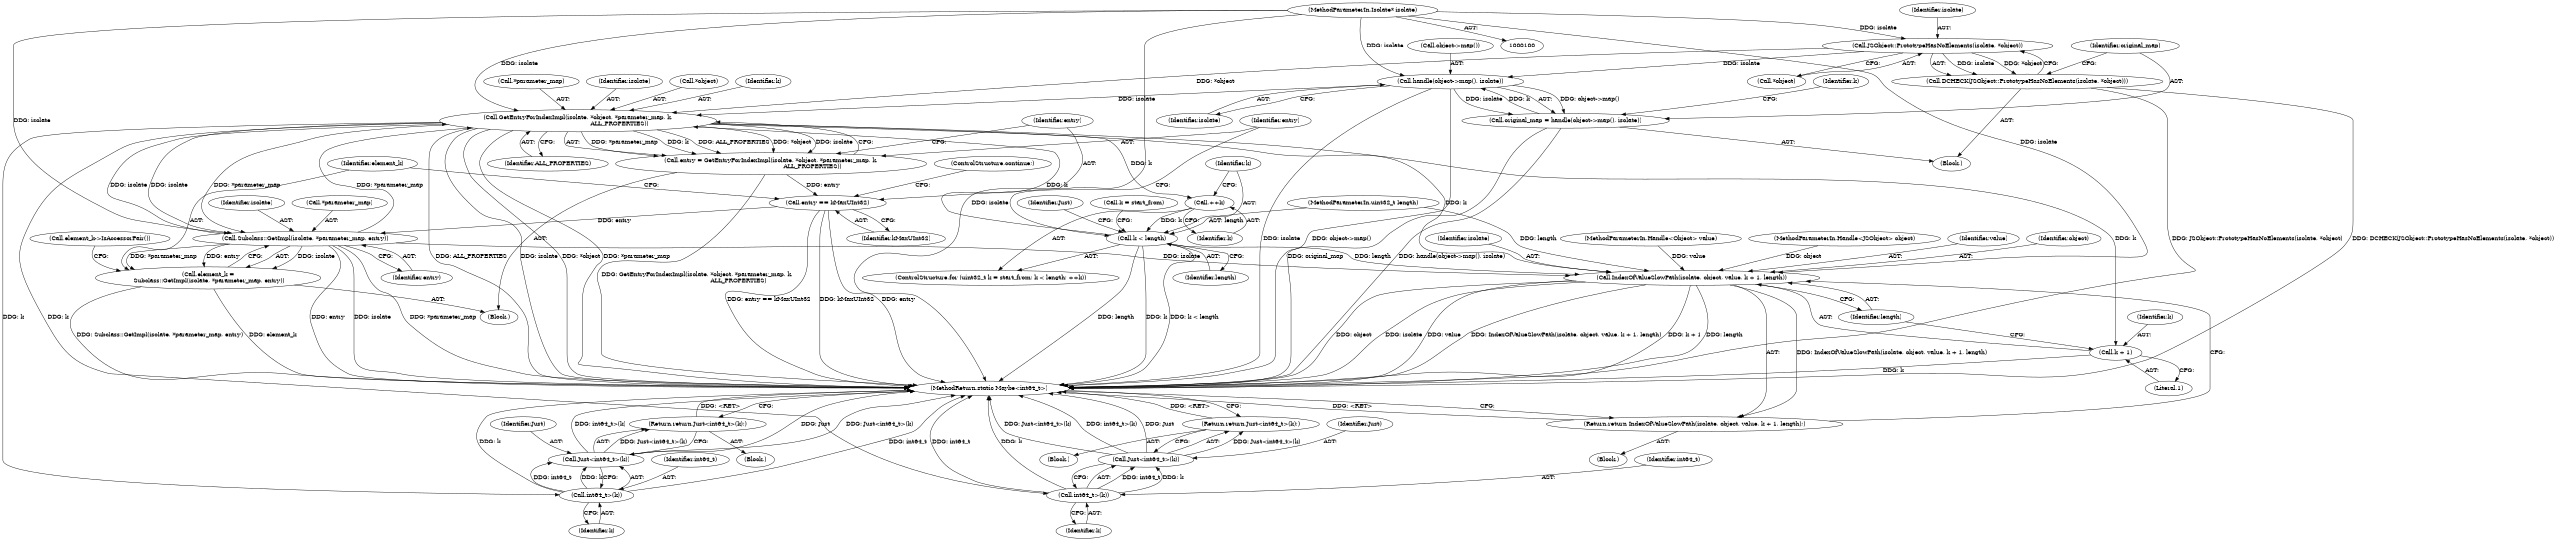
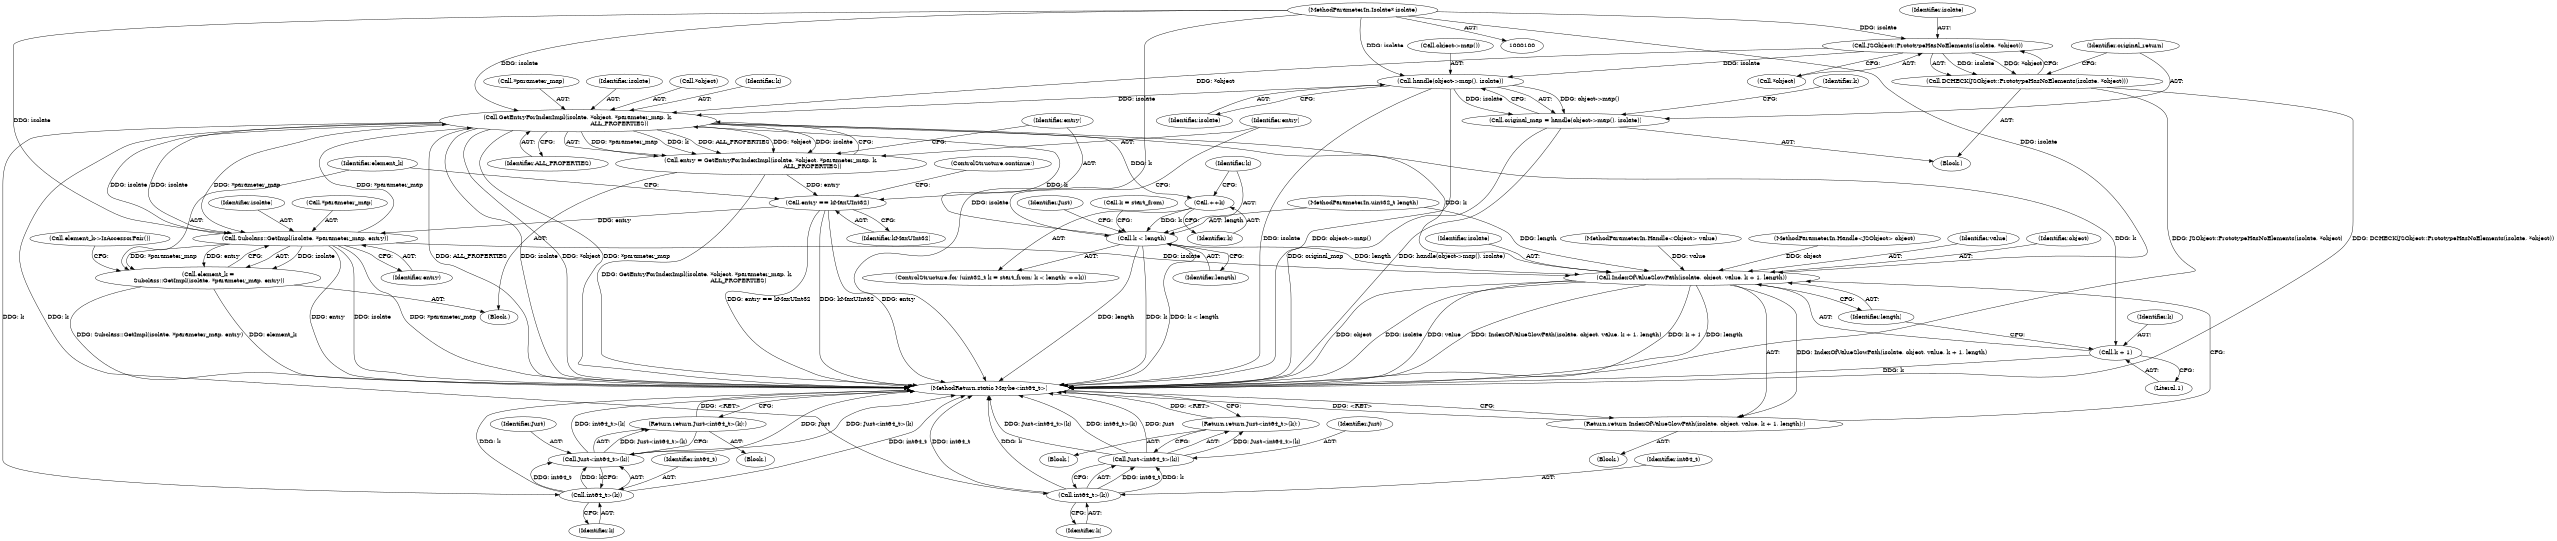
(2125, 46) -> (2125, 46)
(1519, 99) -> (1519, 99)
